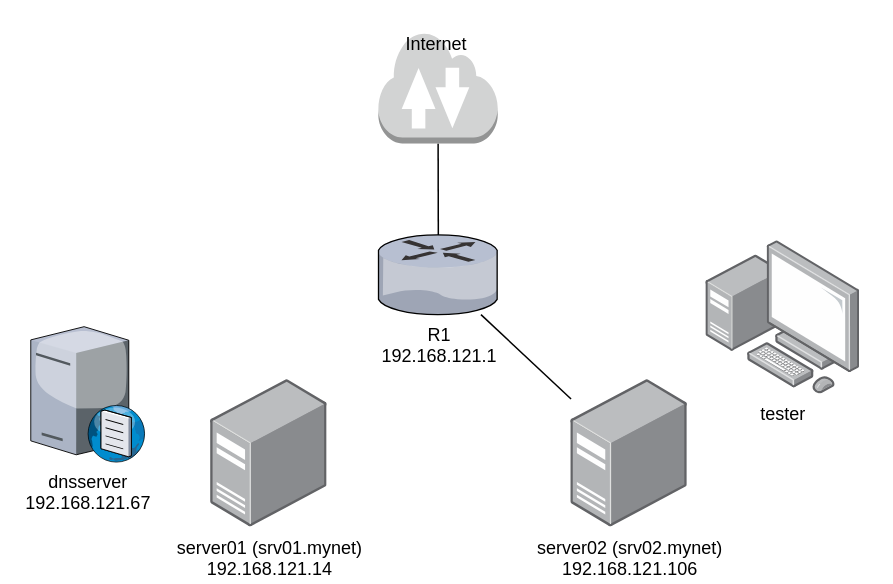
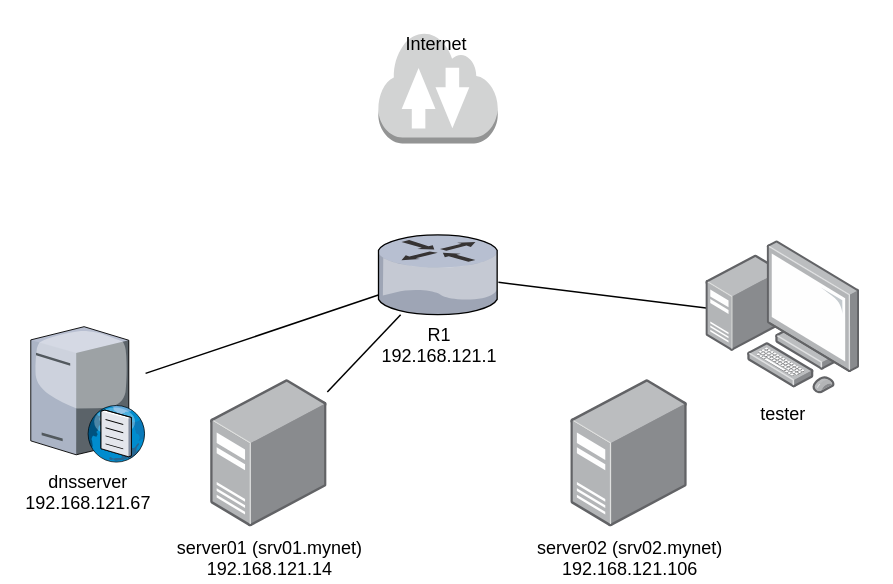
(438, 187) -> none
none -> (602, 295)
none -> (262, 334)
none -> (364, 353)
(525, 356) -> none
